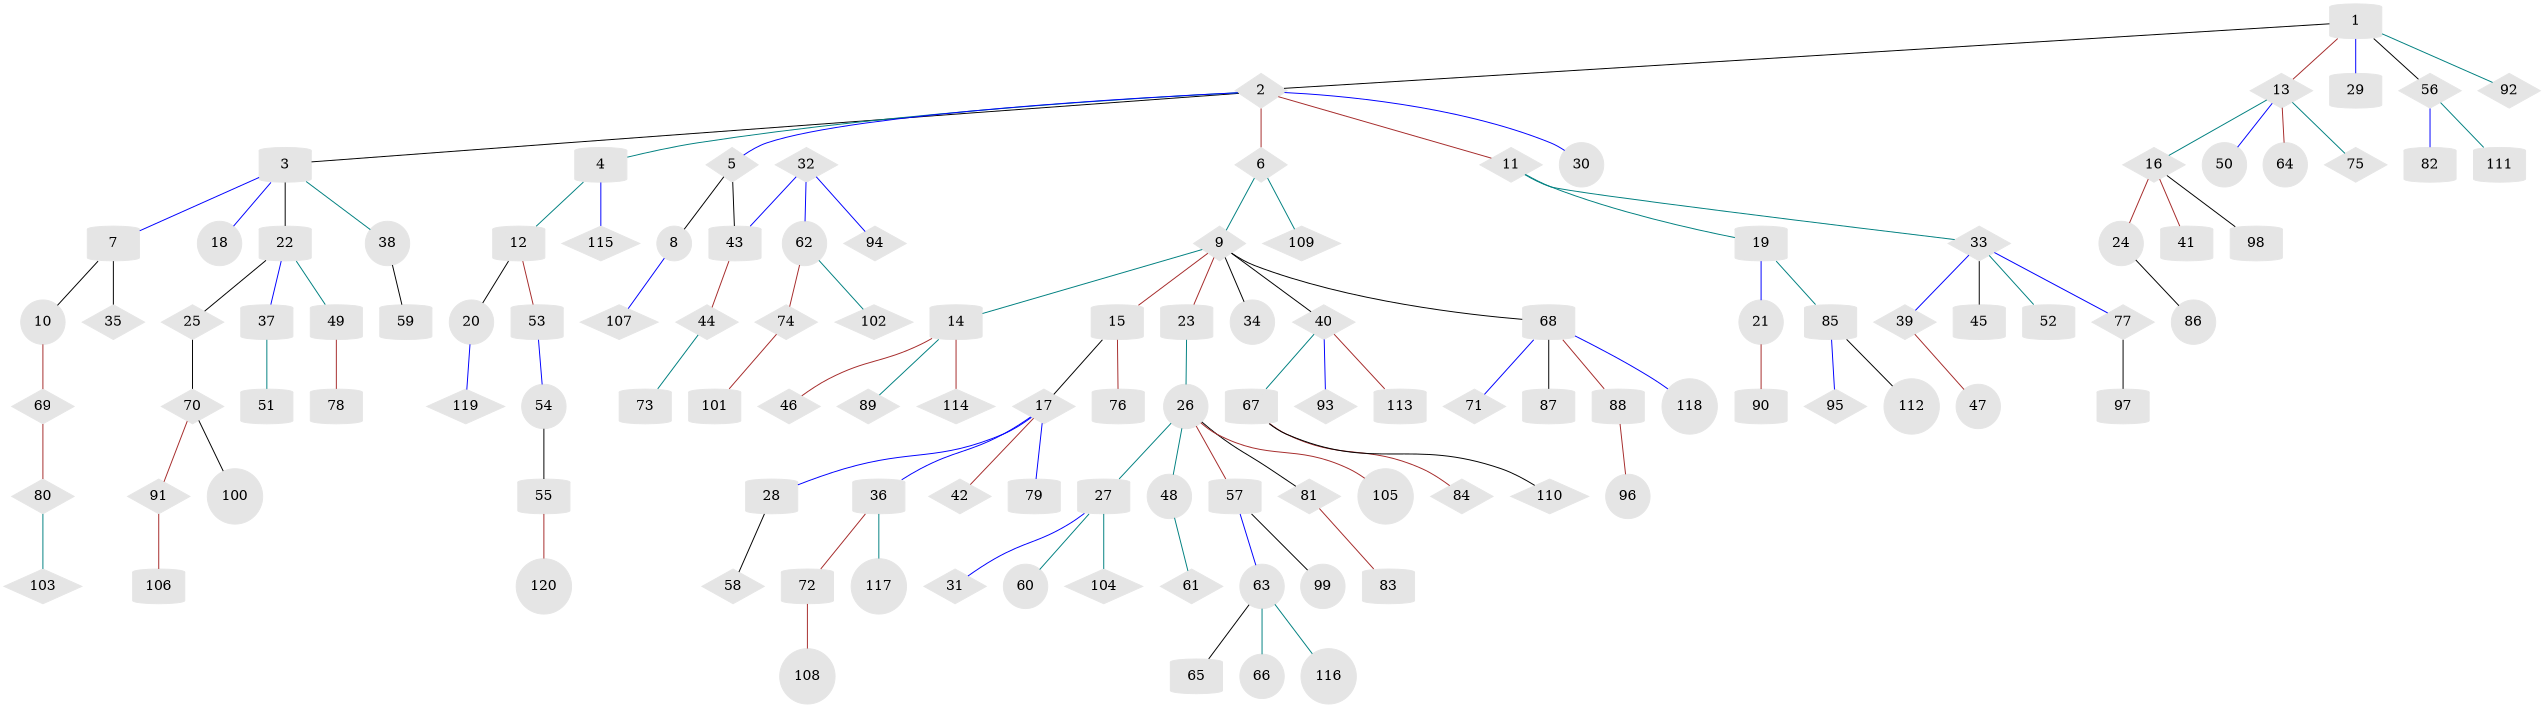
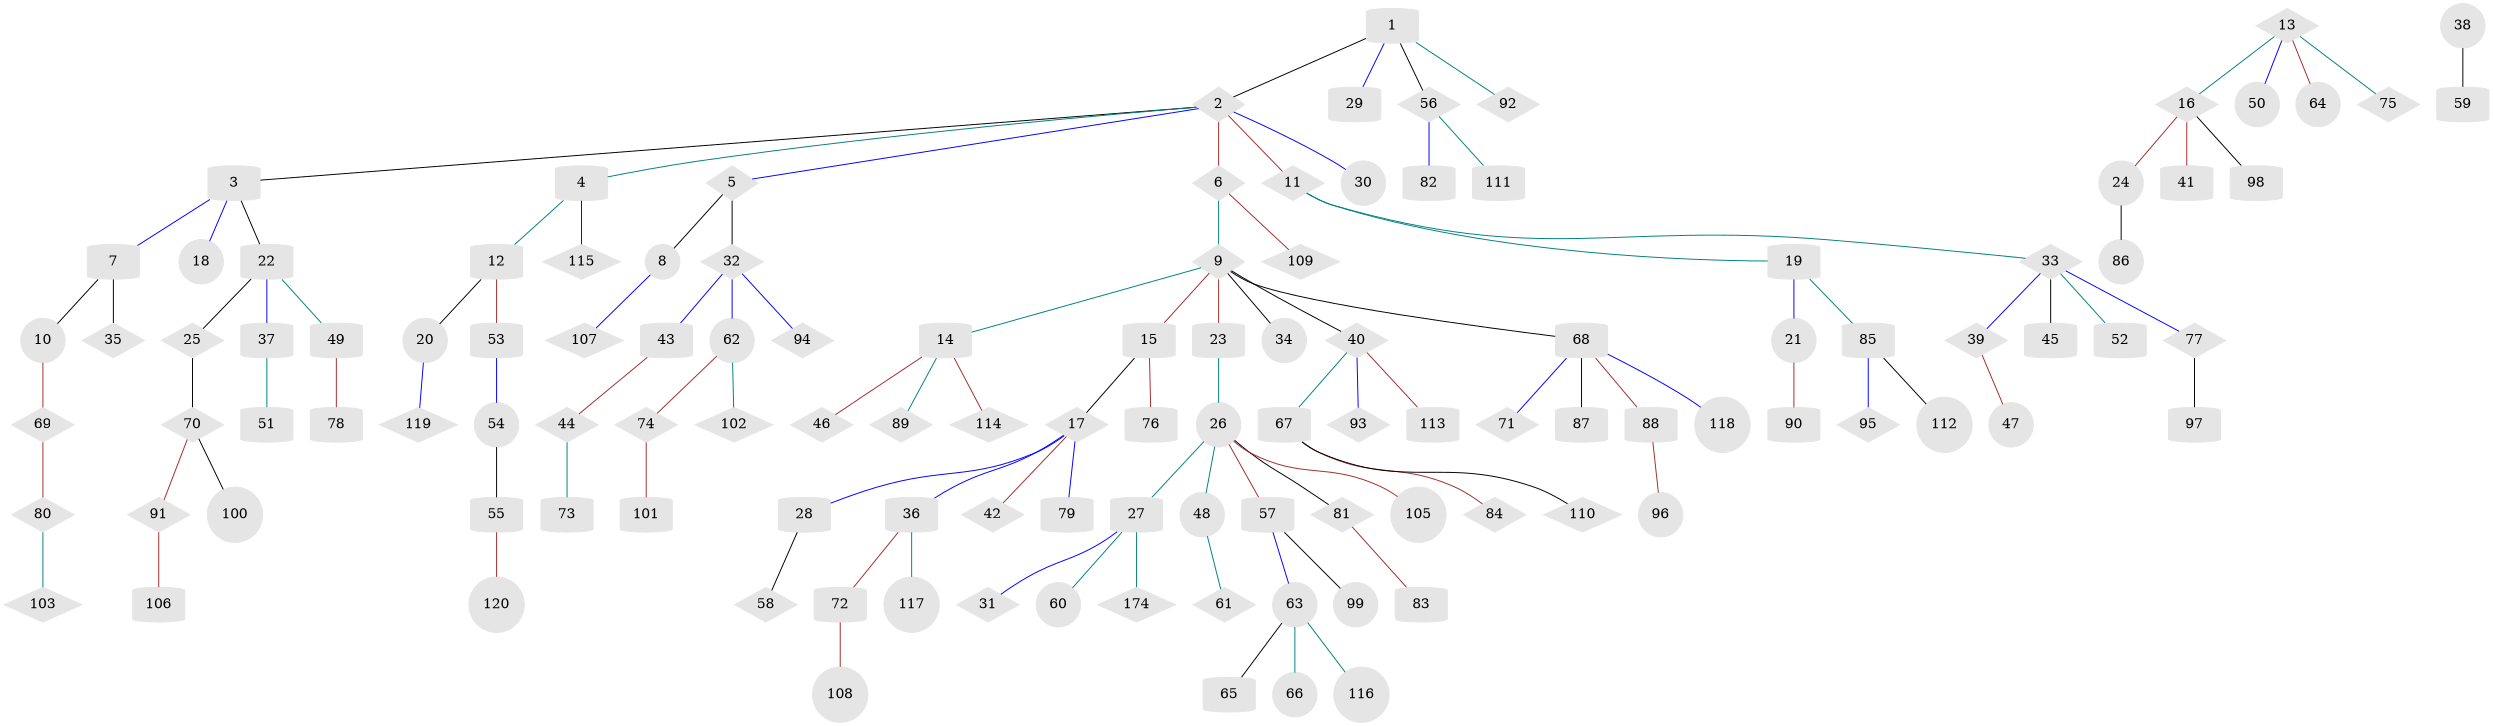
(2315, 59) -> none
(734, 204) -> (732, 223)
(1281, 204) -> (1259, 222)
(338, 206) -> none
(1104, 586) -> (1137, 605)
